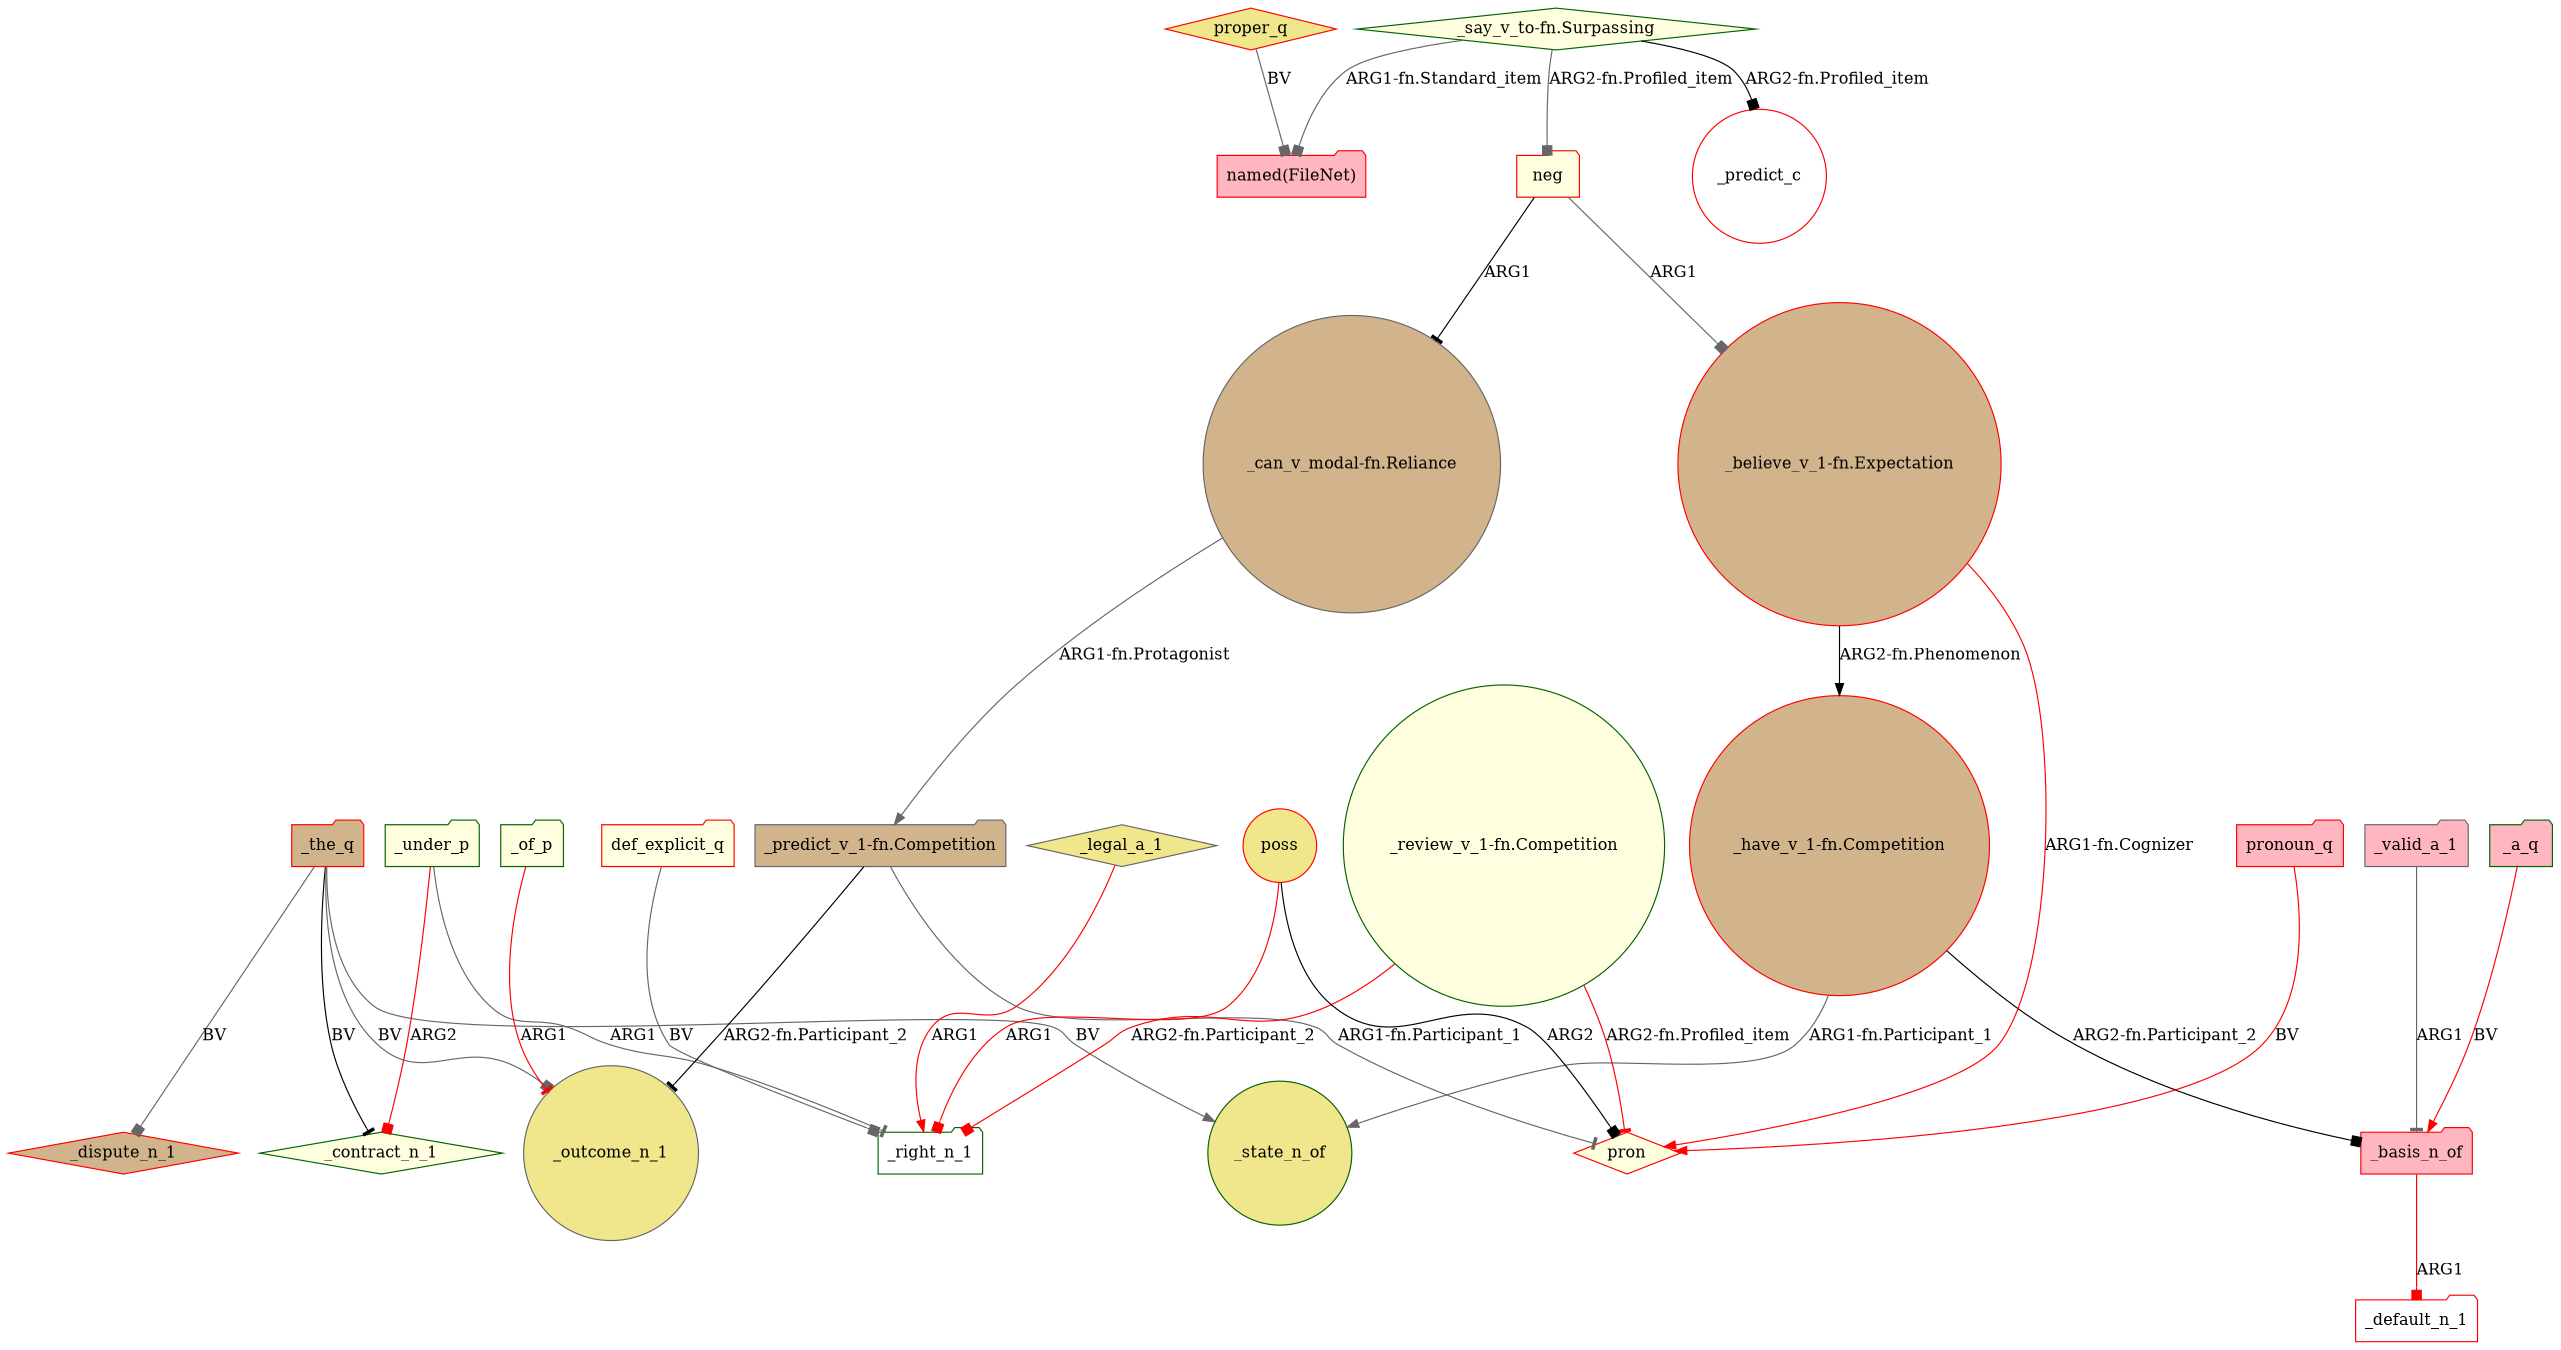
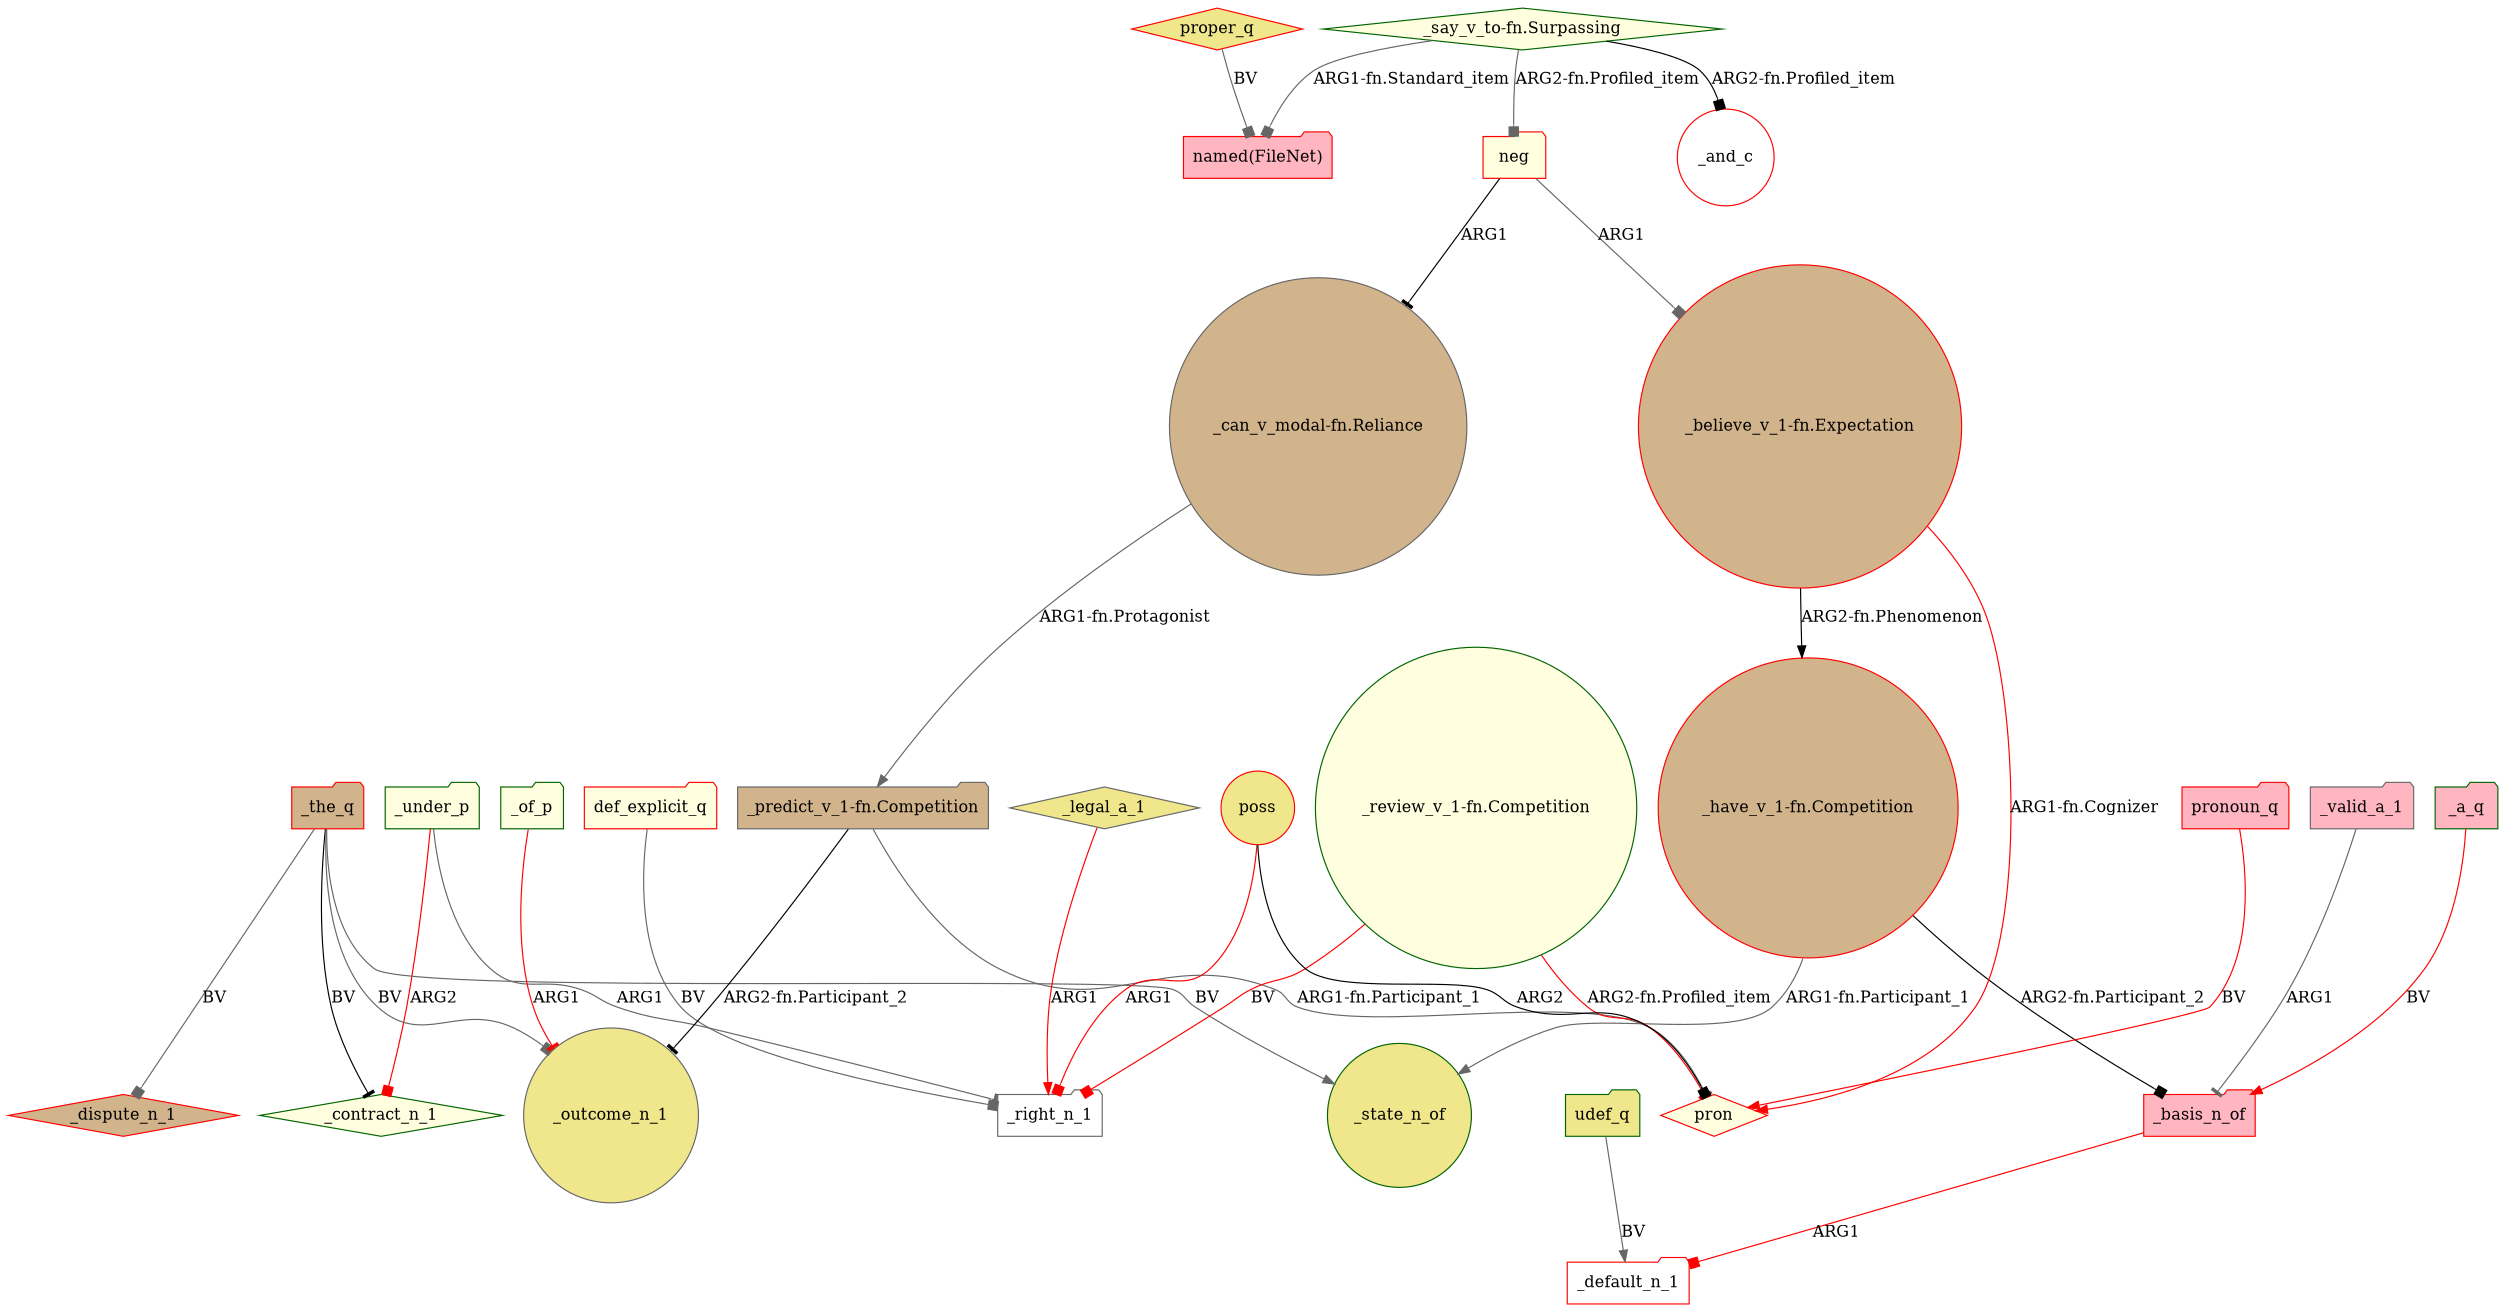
(1759, 176) -> (1726, 157)
(1224, 1036) -> (1263, 998)
none -> (1603, 1115)
(930, 1153) -> (1050, 1115)
